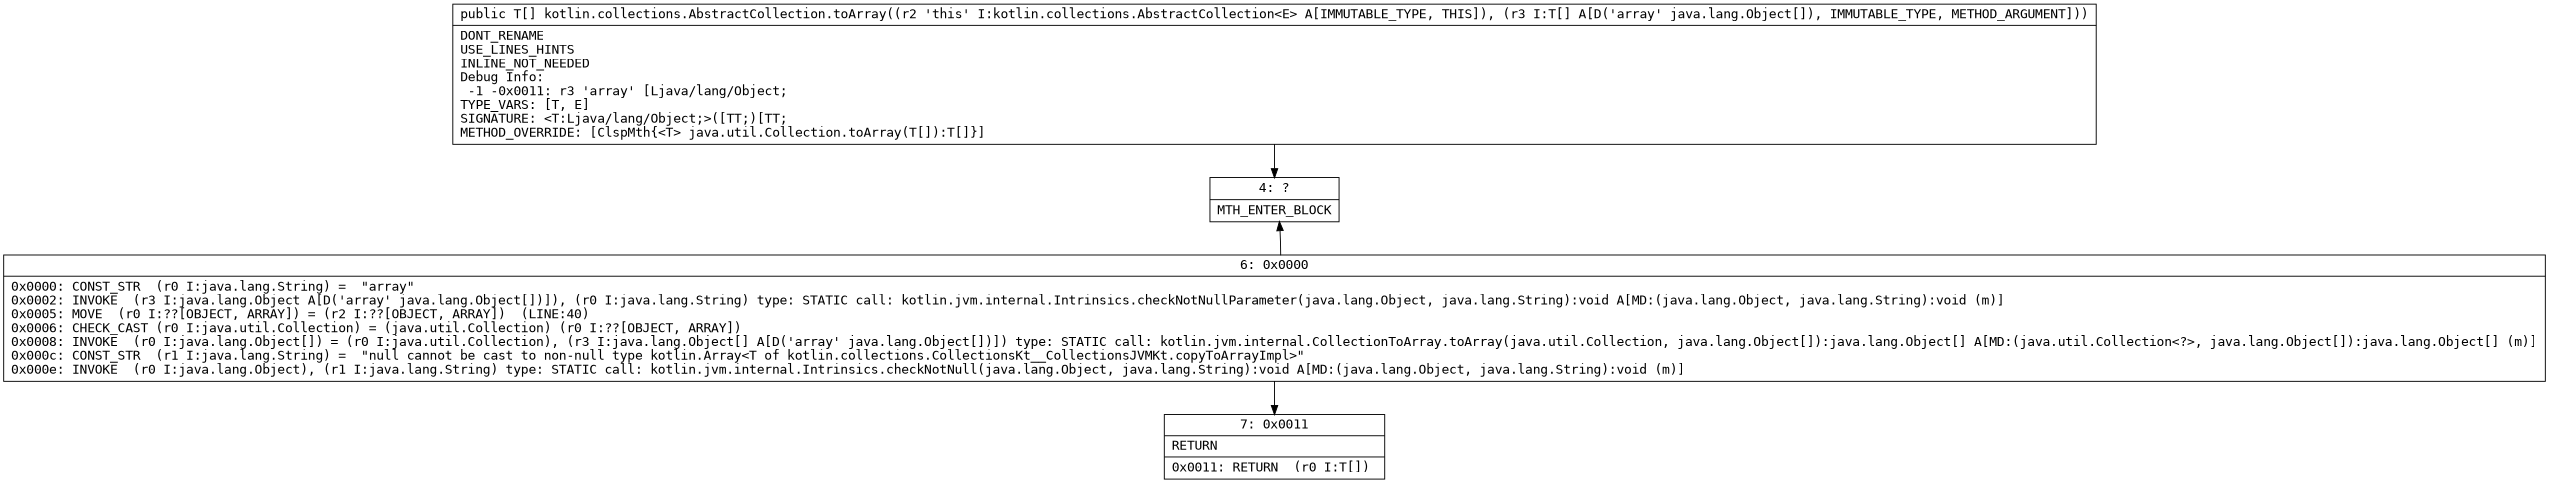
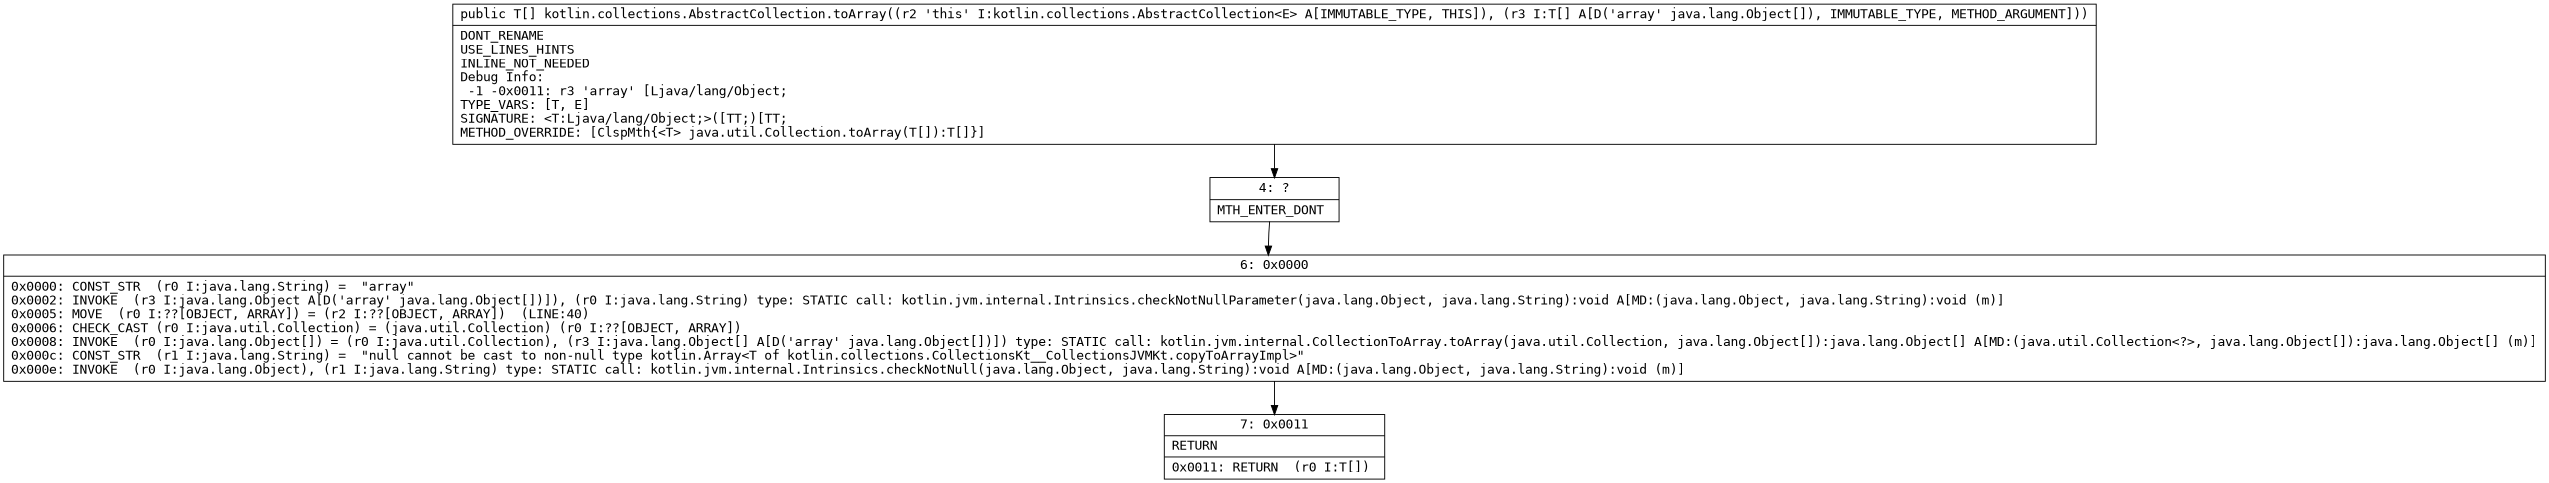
(1275, 210) -> (1271, 210)
(1281, 243) -> (1269, 234)
